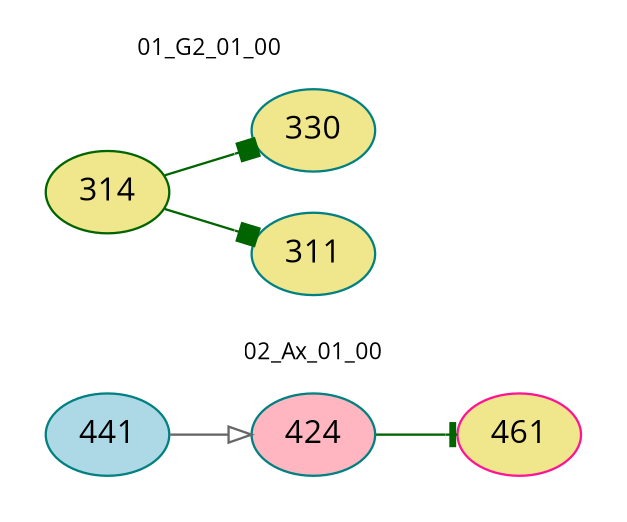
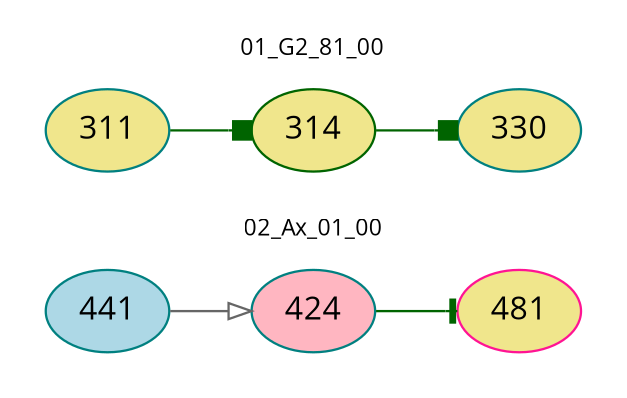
(210, 49) -> (313, 49)
(200, 220) -> (199, 130)
(519, 435) -> (519, 311)
